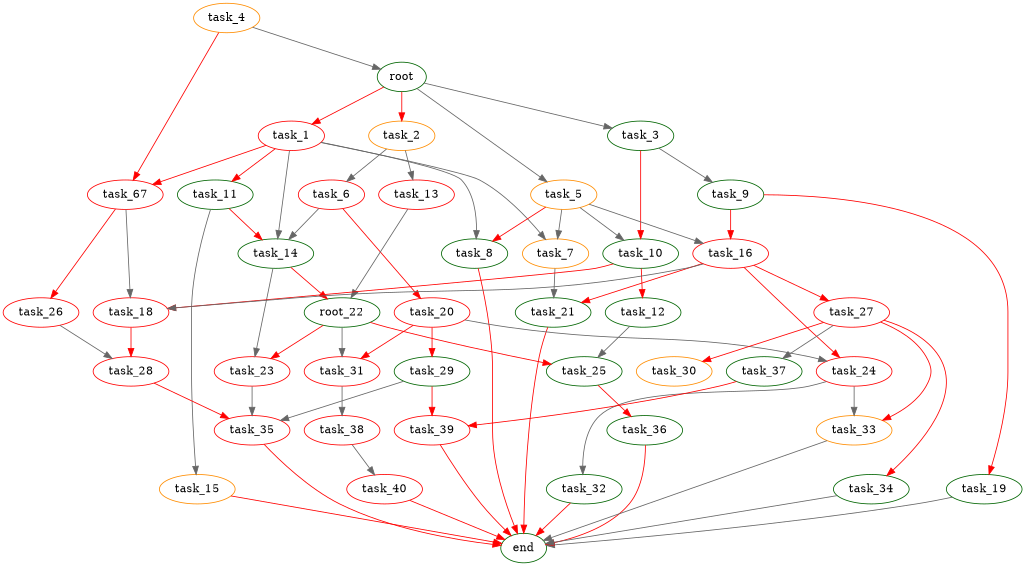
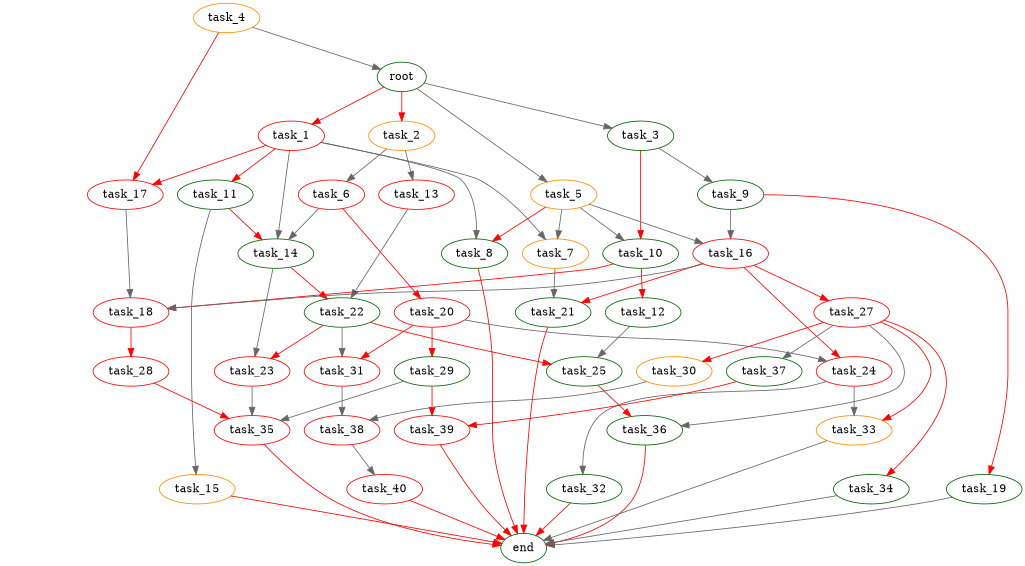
(125, 195) -> (125, 195)
(731, 220) -> (731, 220)
(41, 312) -> none
(342, 312) -> (342, 312)
none -> (512, 401)
none -> (833, 406)
